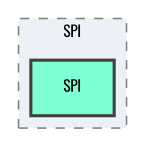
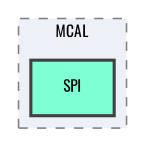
(73, 33) -> (73, 33)
